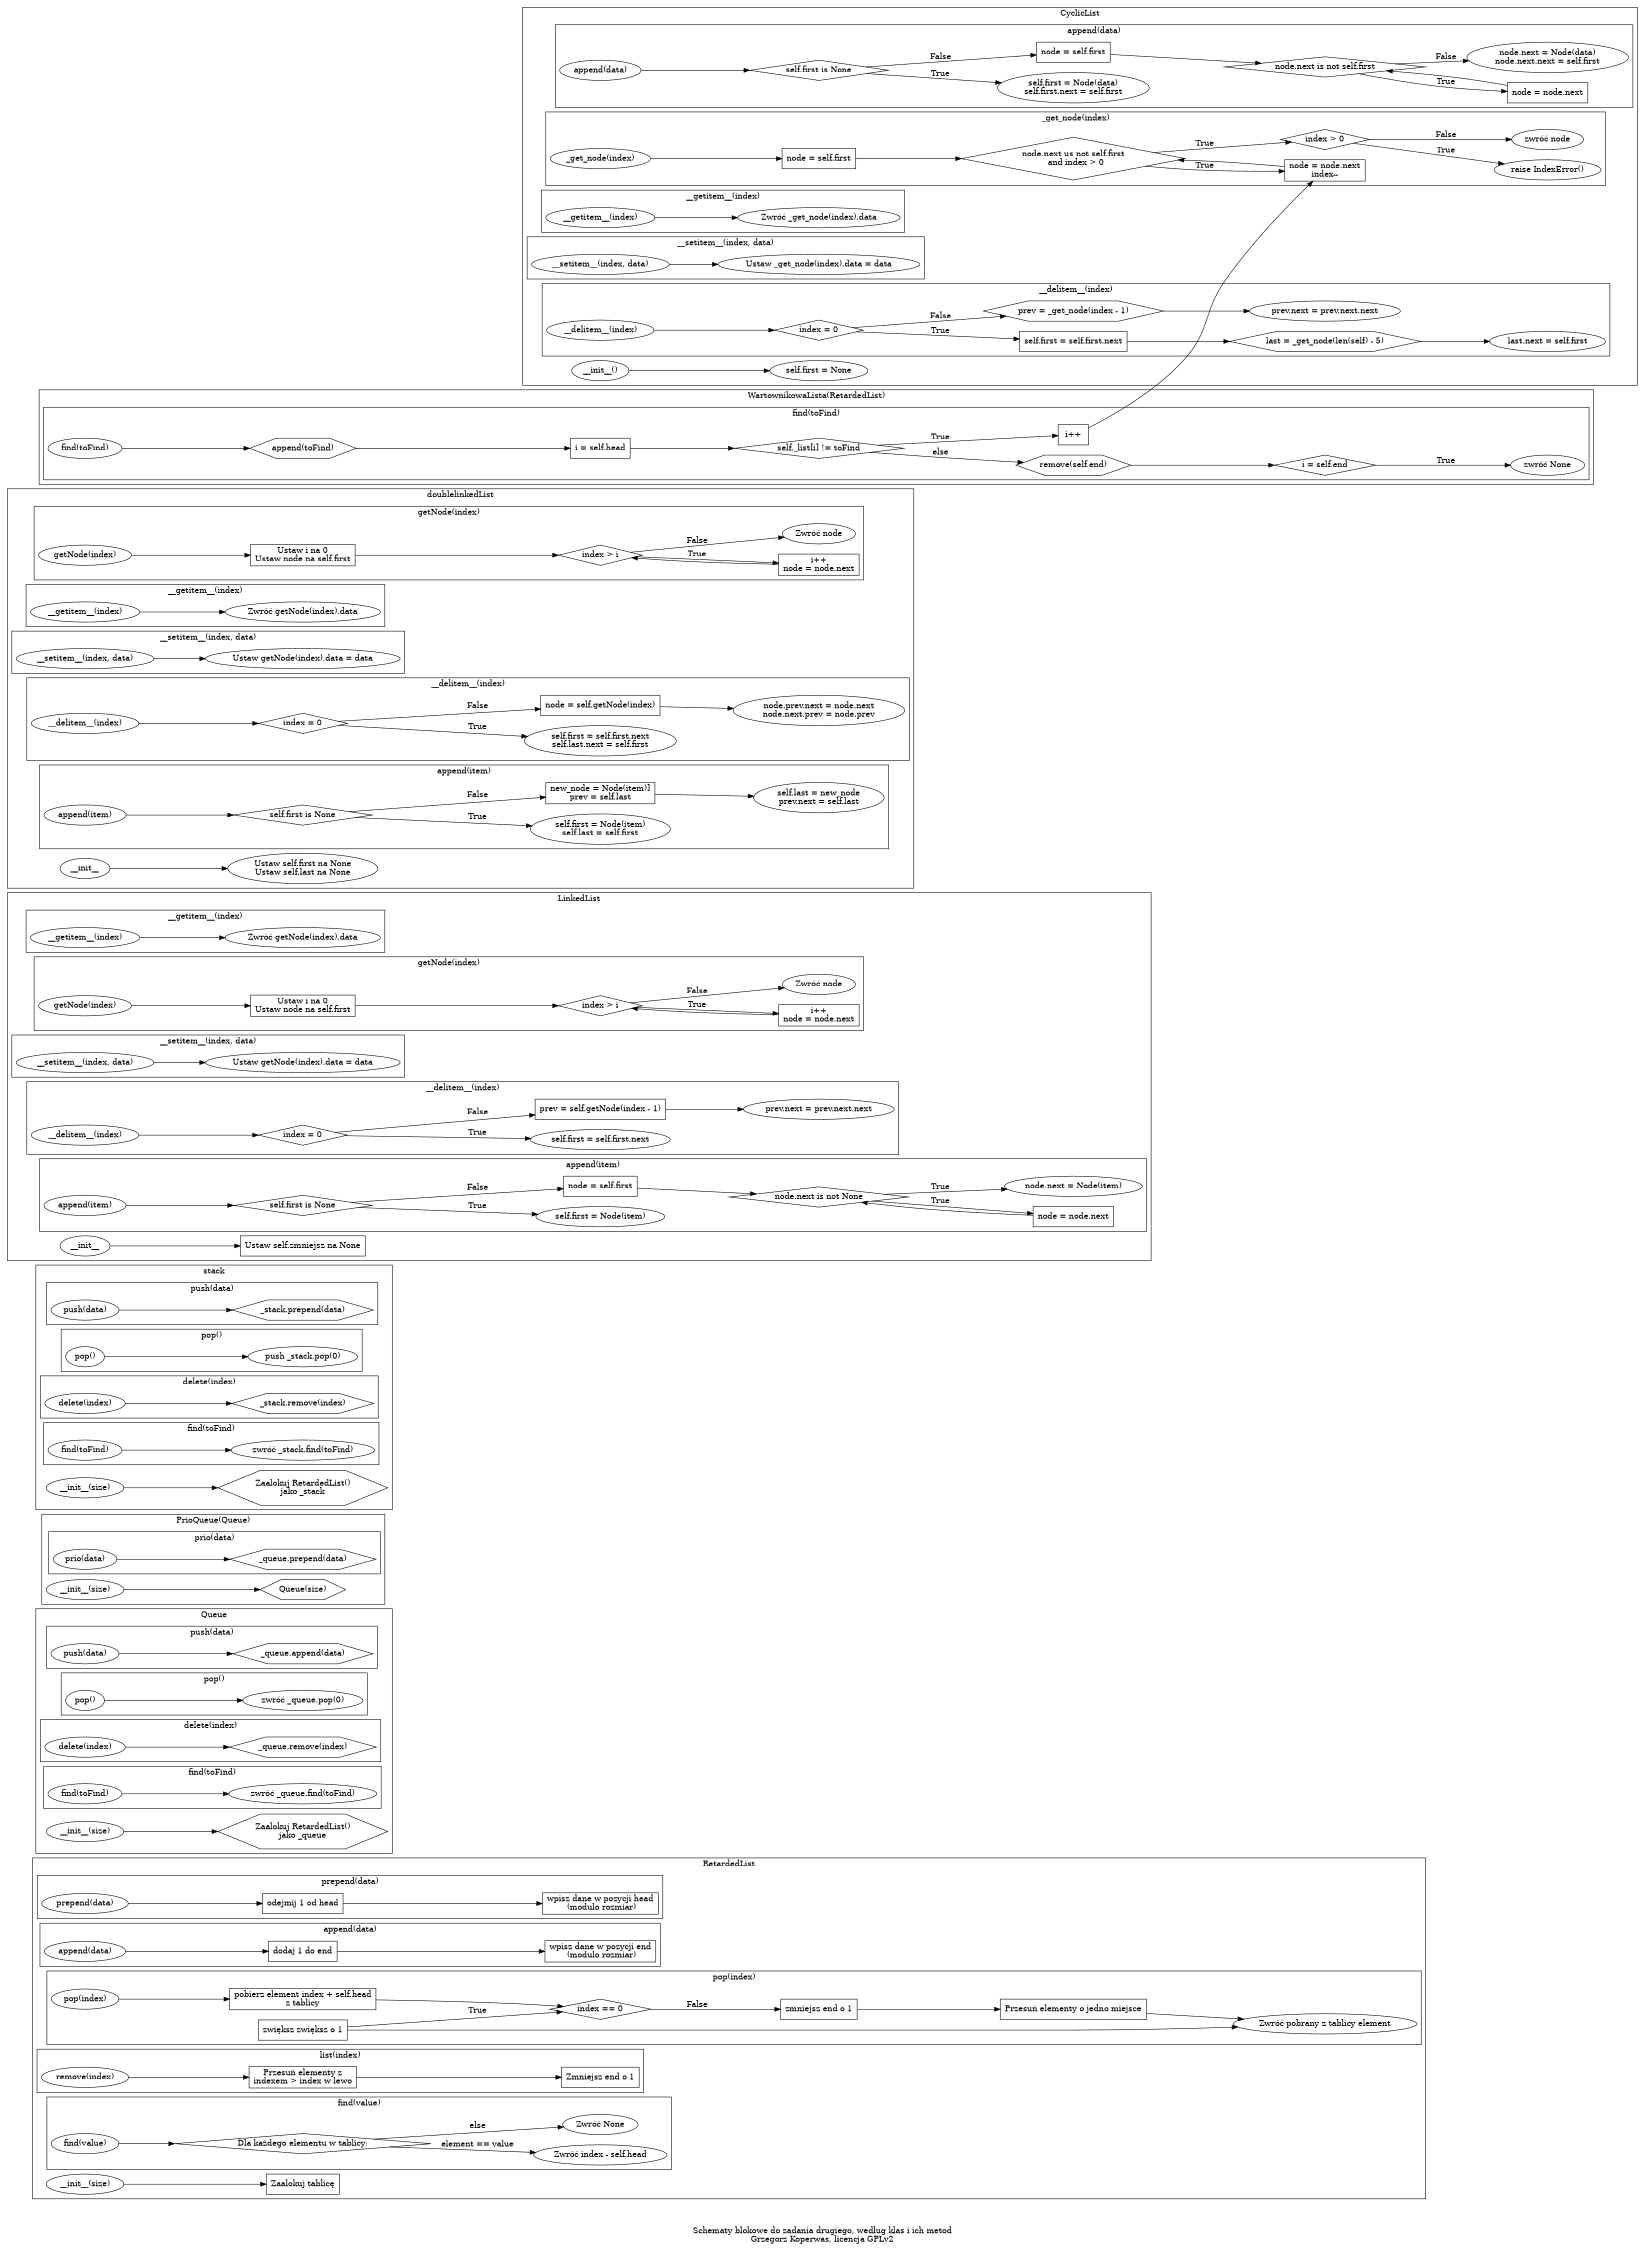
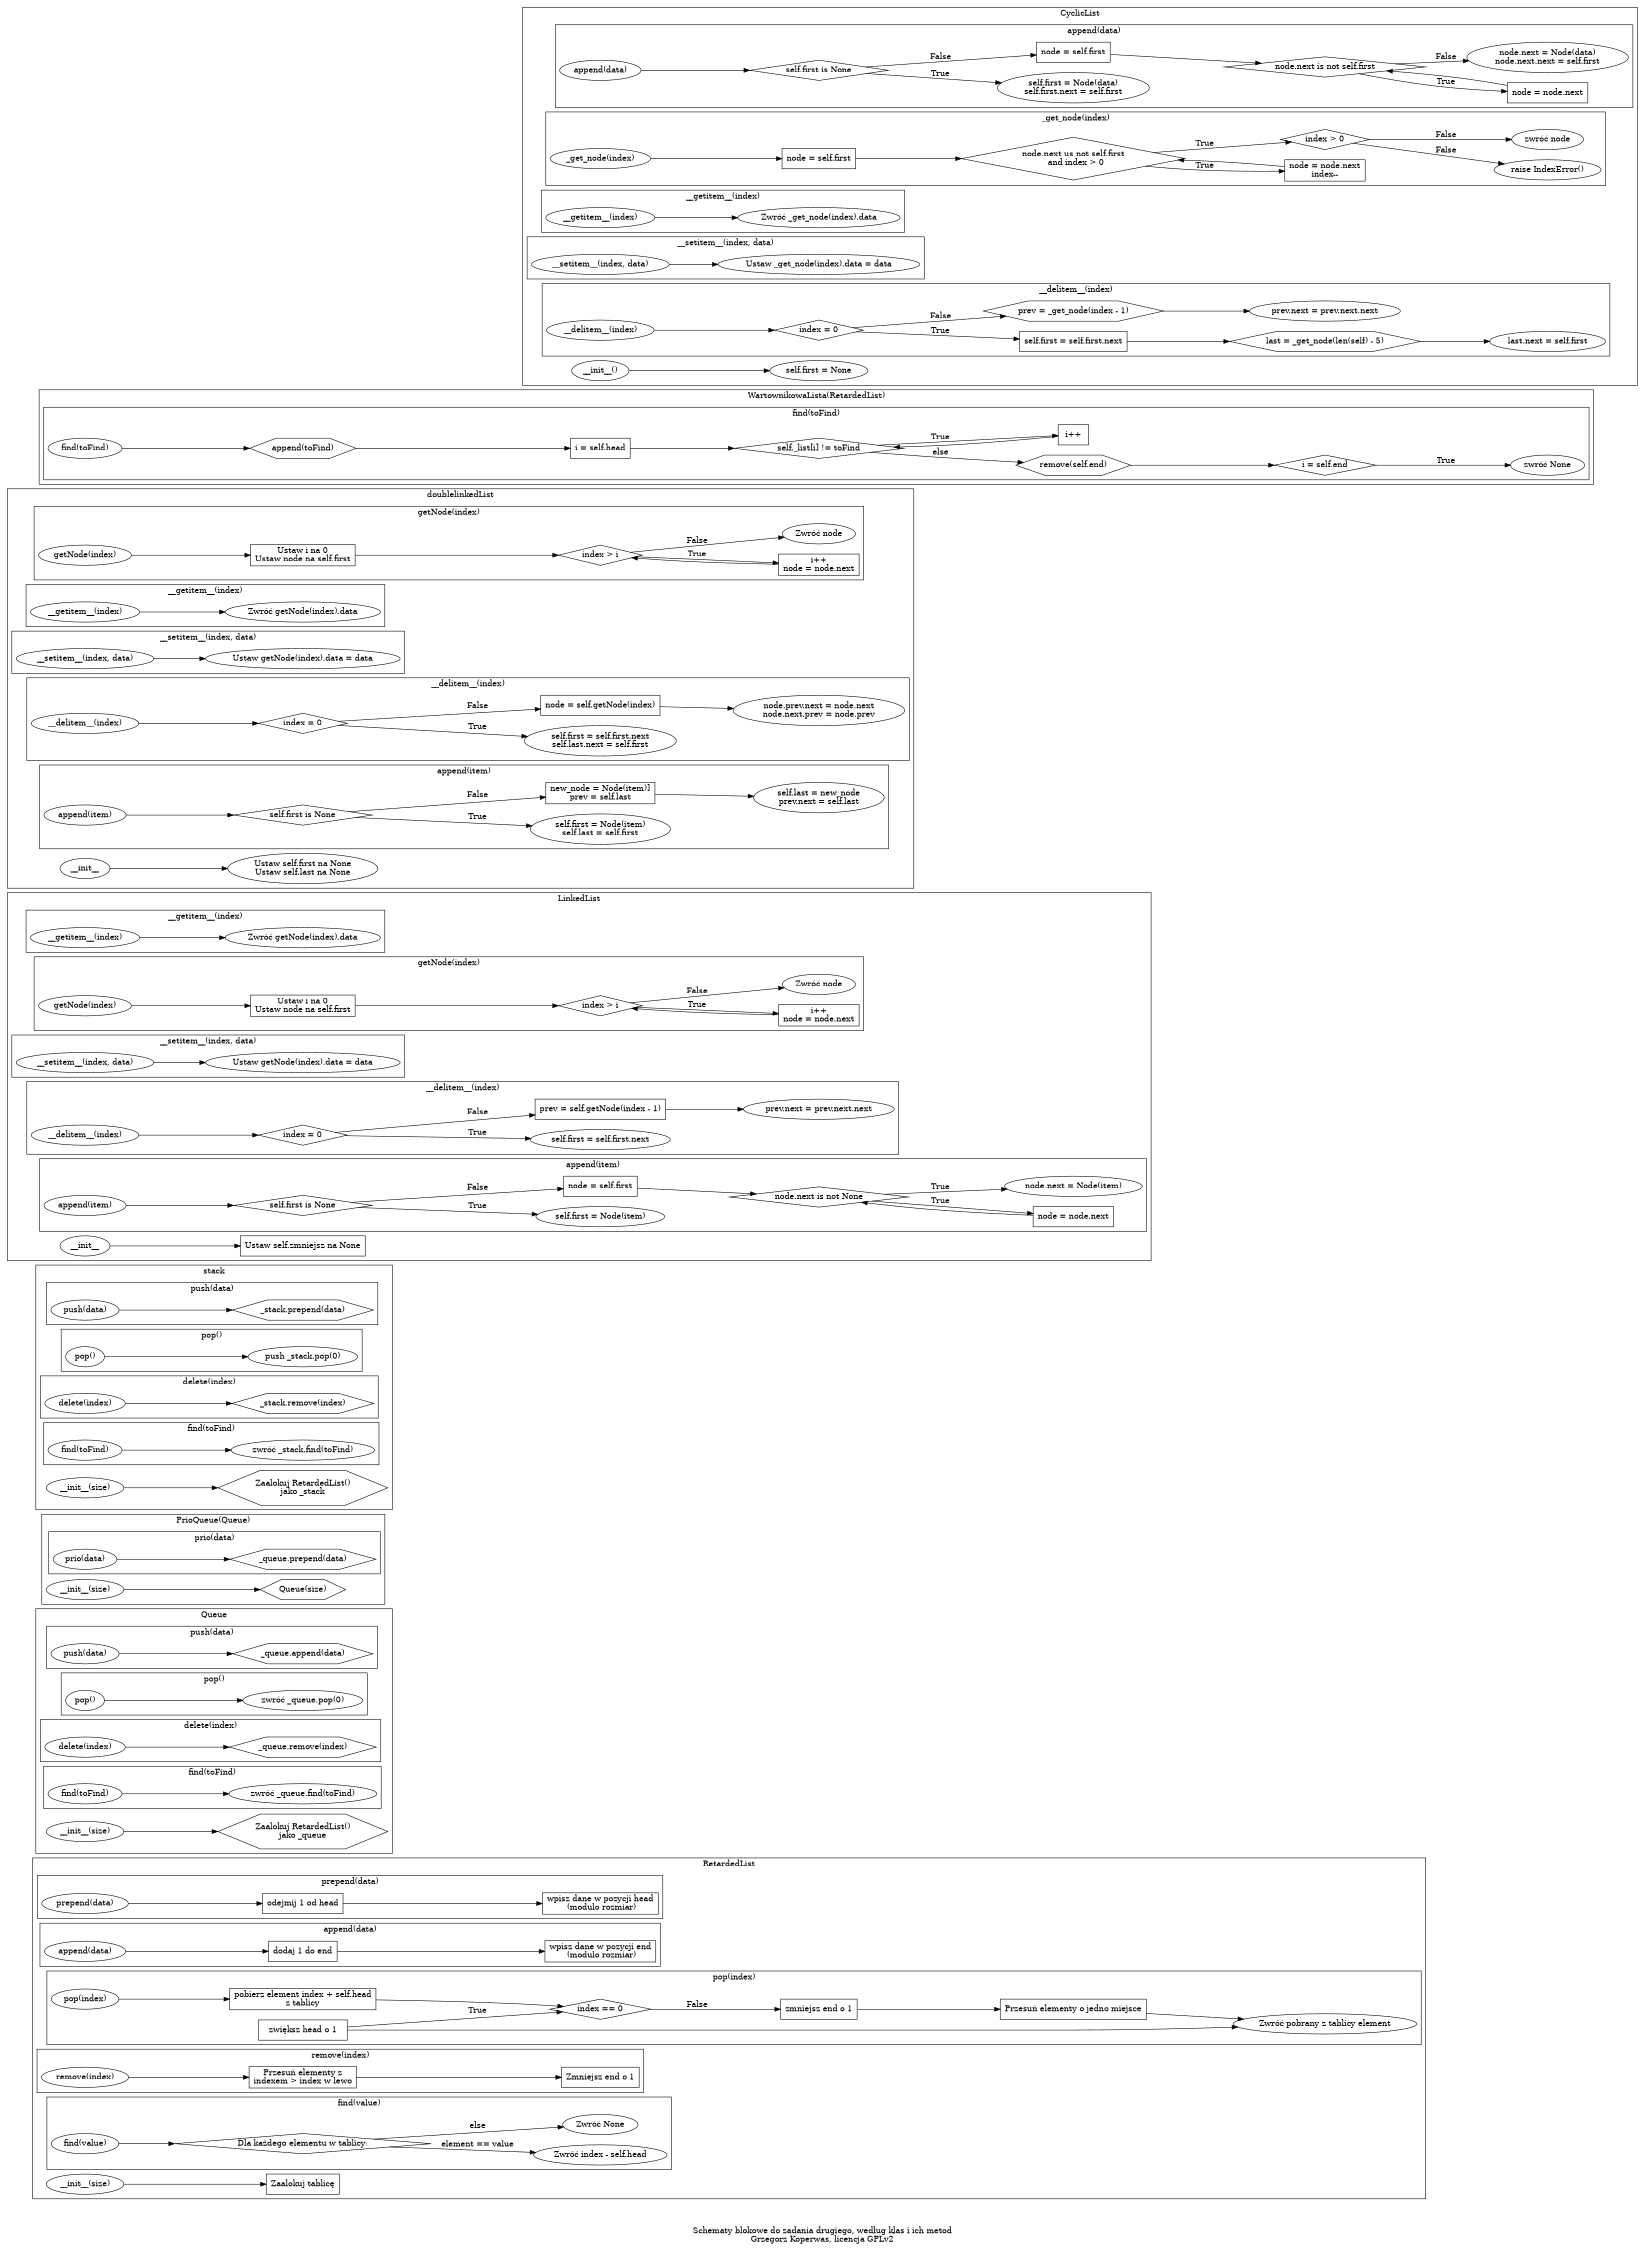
(1446, 150) -> (1446, 150)
(1208, 317) -> (975, 443)
(303, 2030) -> (303, 2030)
(340, 2056) -> (340, 2056)
